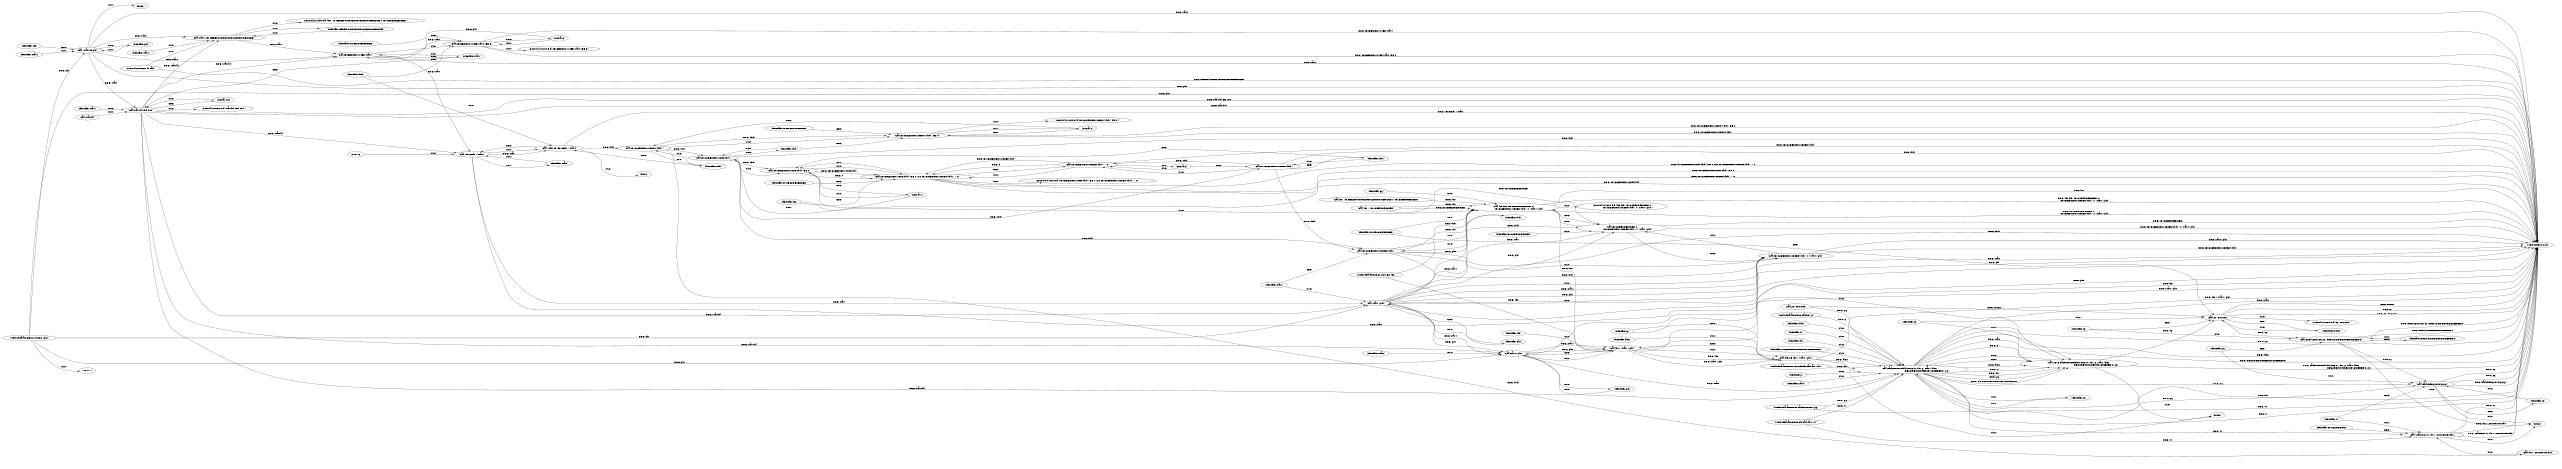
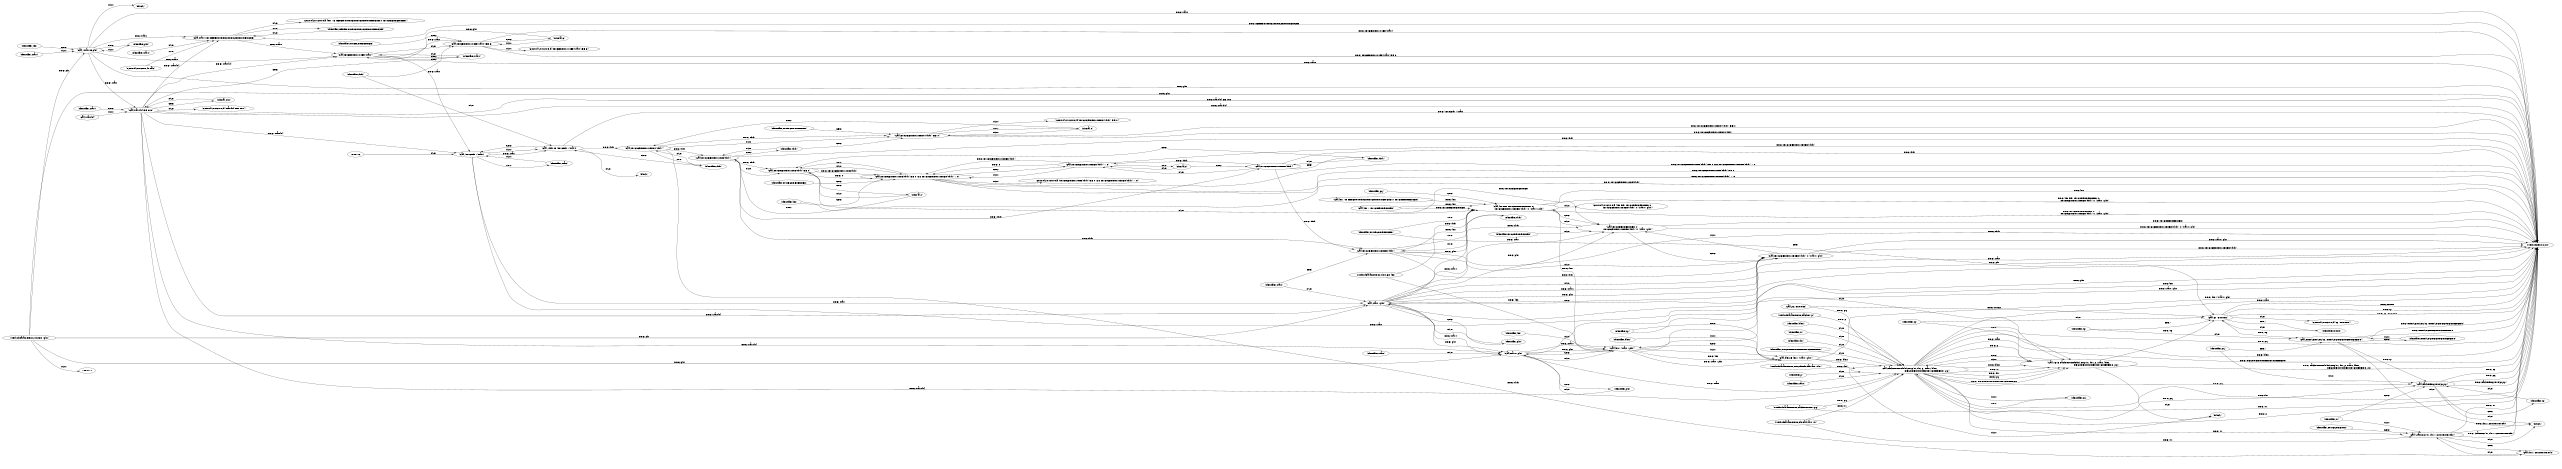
(1416, 81) -> (1491, 25)
none -> (2479, 448)
